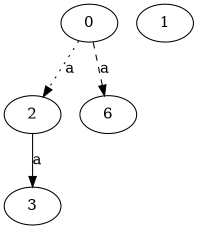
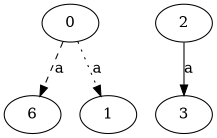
(64, 64) -> (87, 64)
